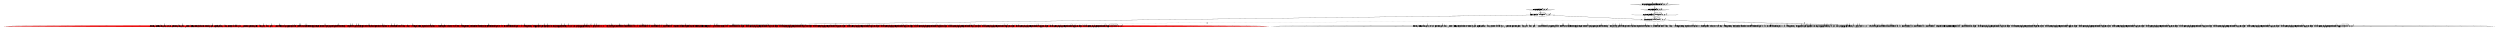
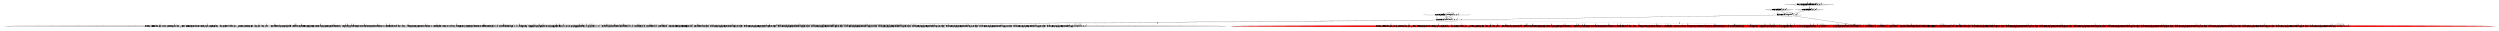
(1655, 12) -> (1799, 12)
